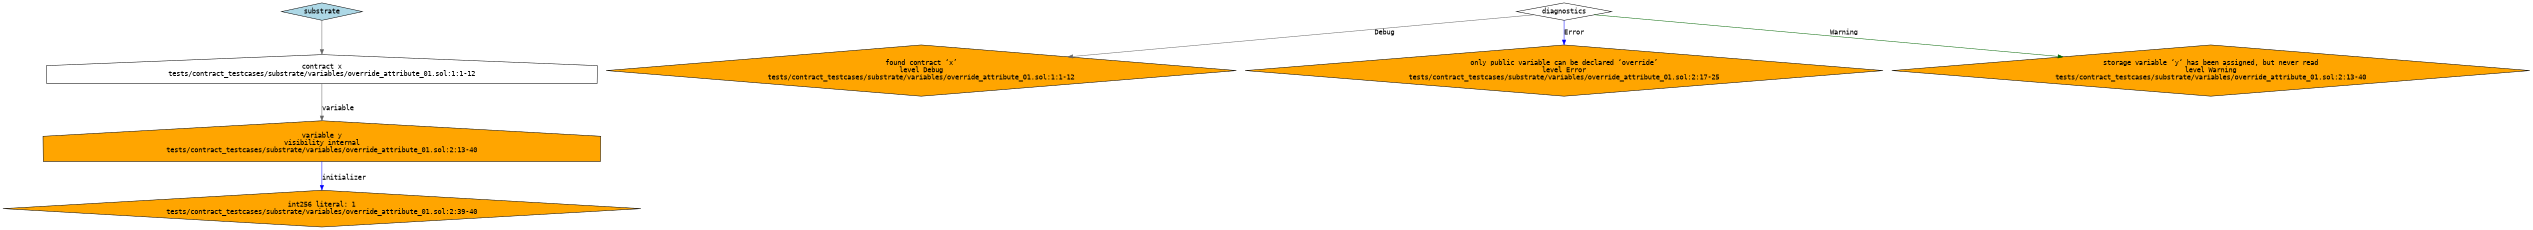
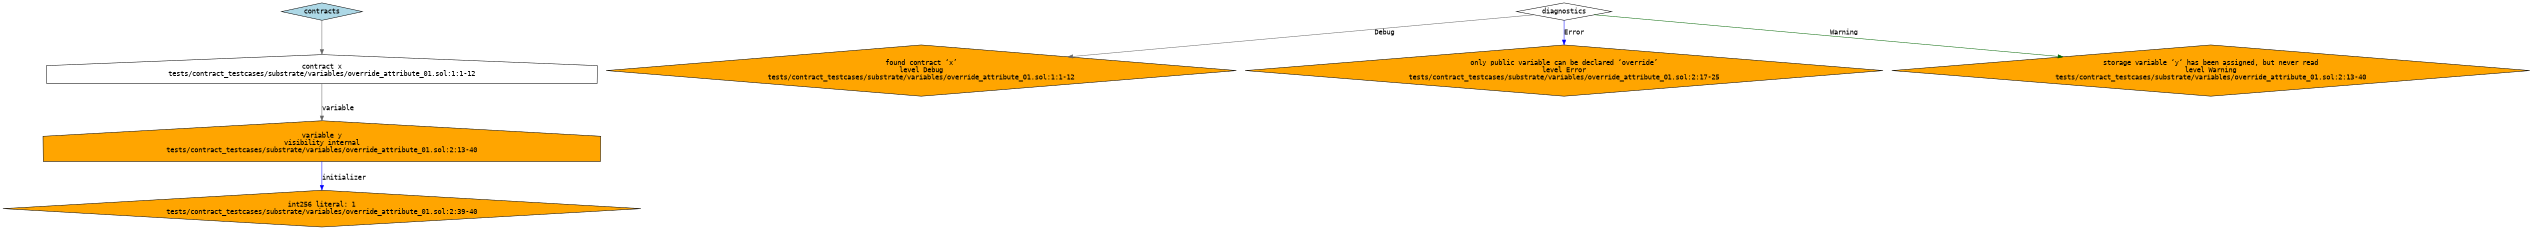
(322, 12) -> (322, 12)
